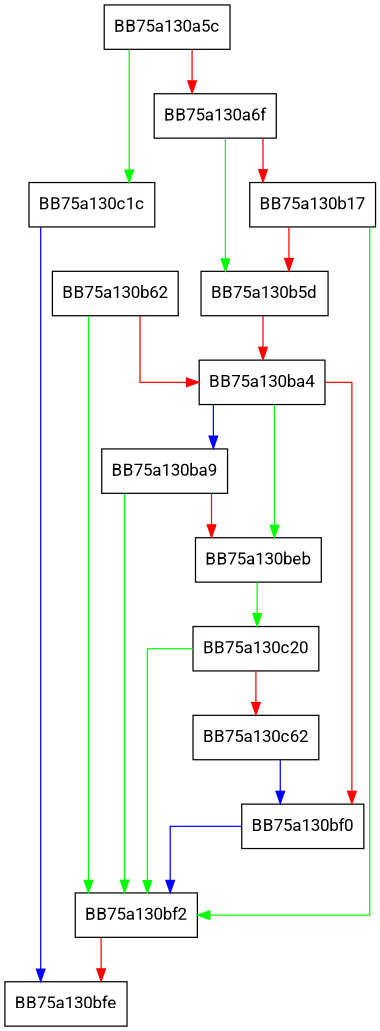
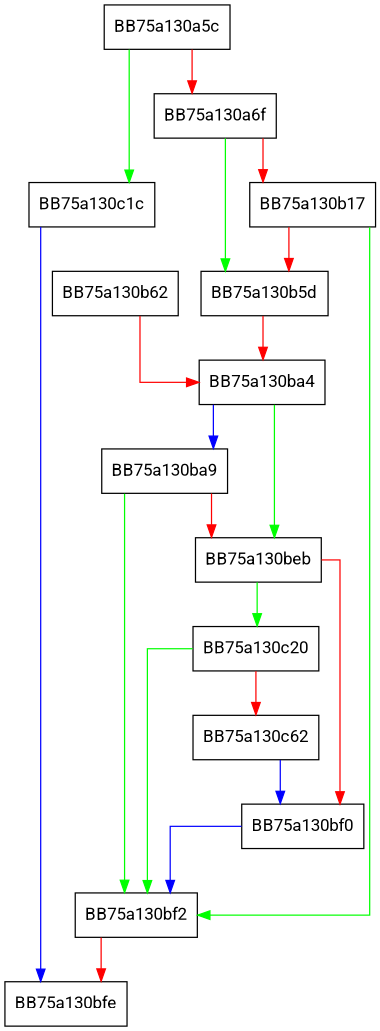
(352, 574) -> (340, 667)
(88, 598) -> none
